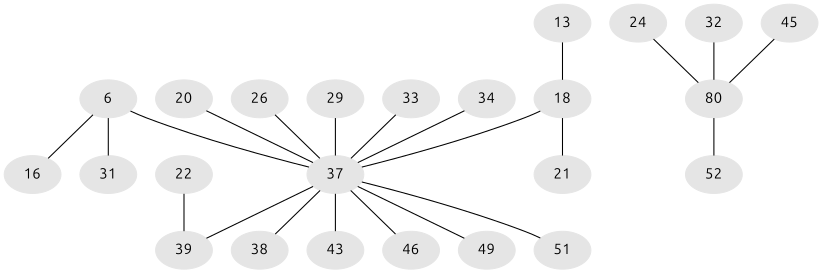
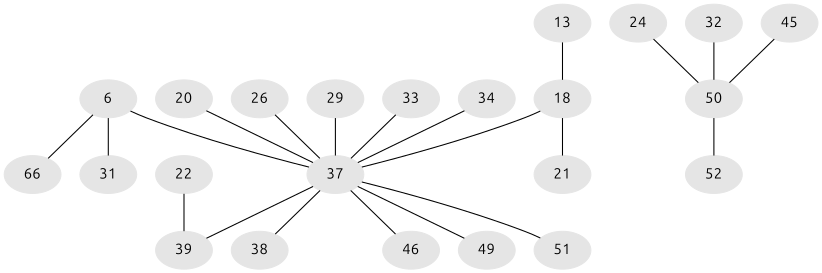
(714, 99) -> (714, 99)
(33, 175) -> (33, 175)
(335, 250) -> none
